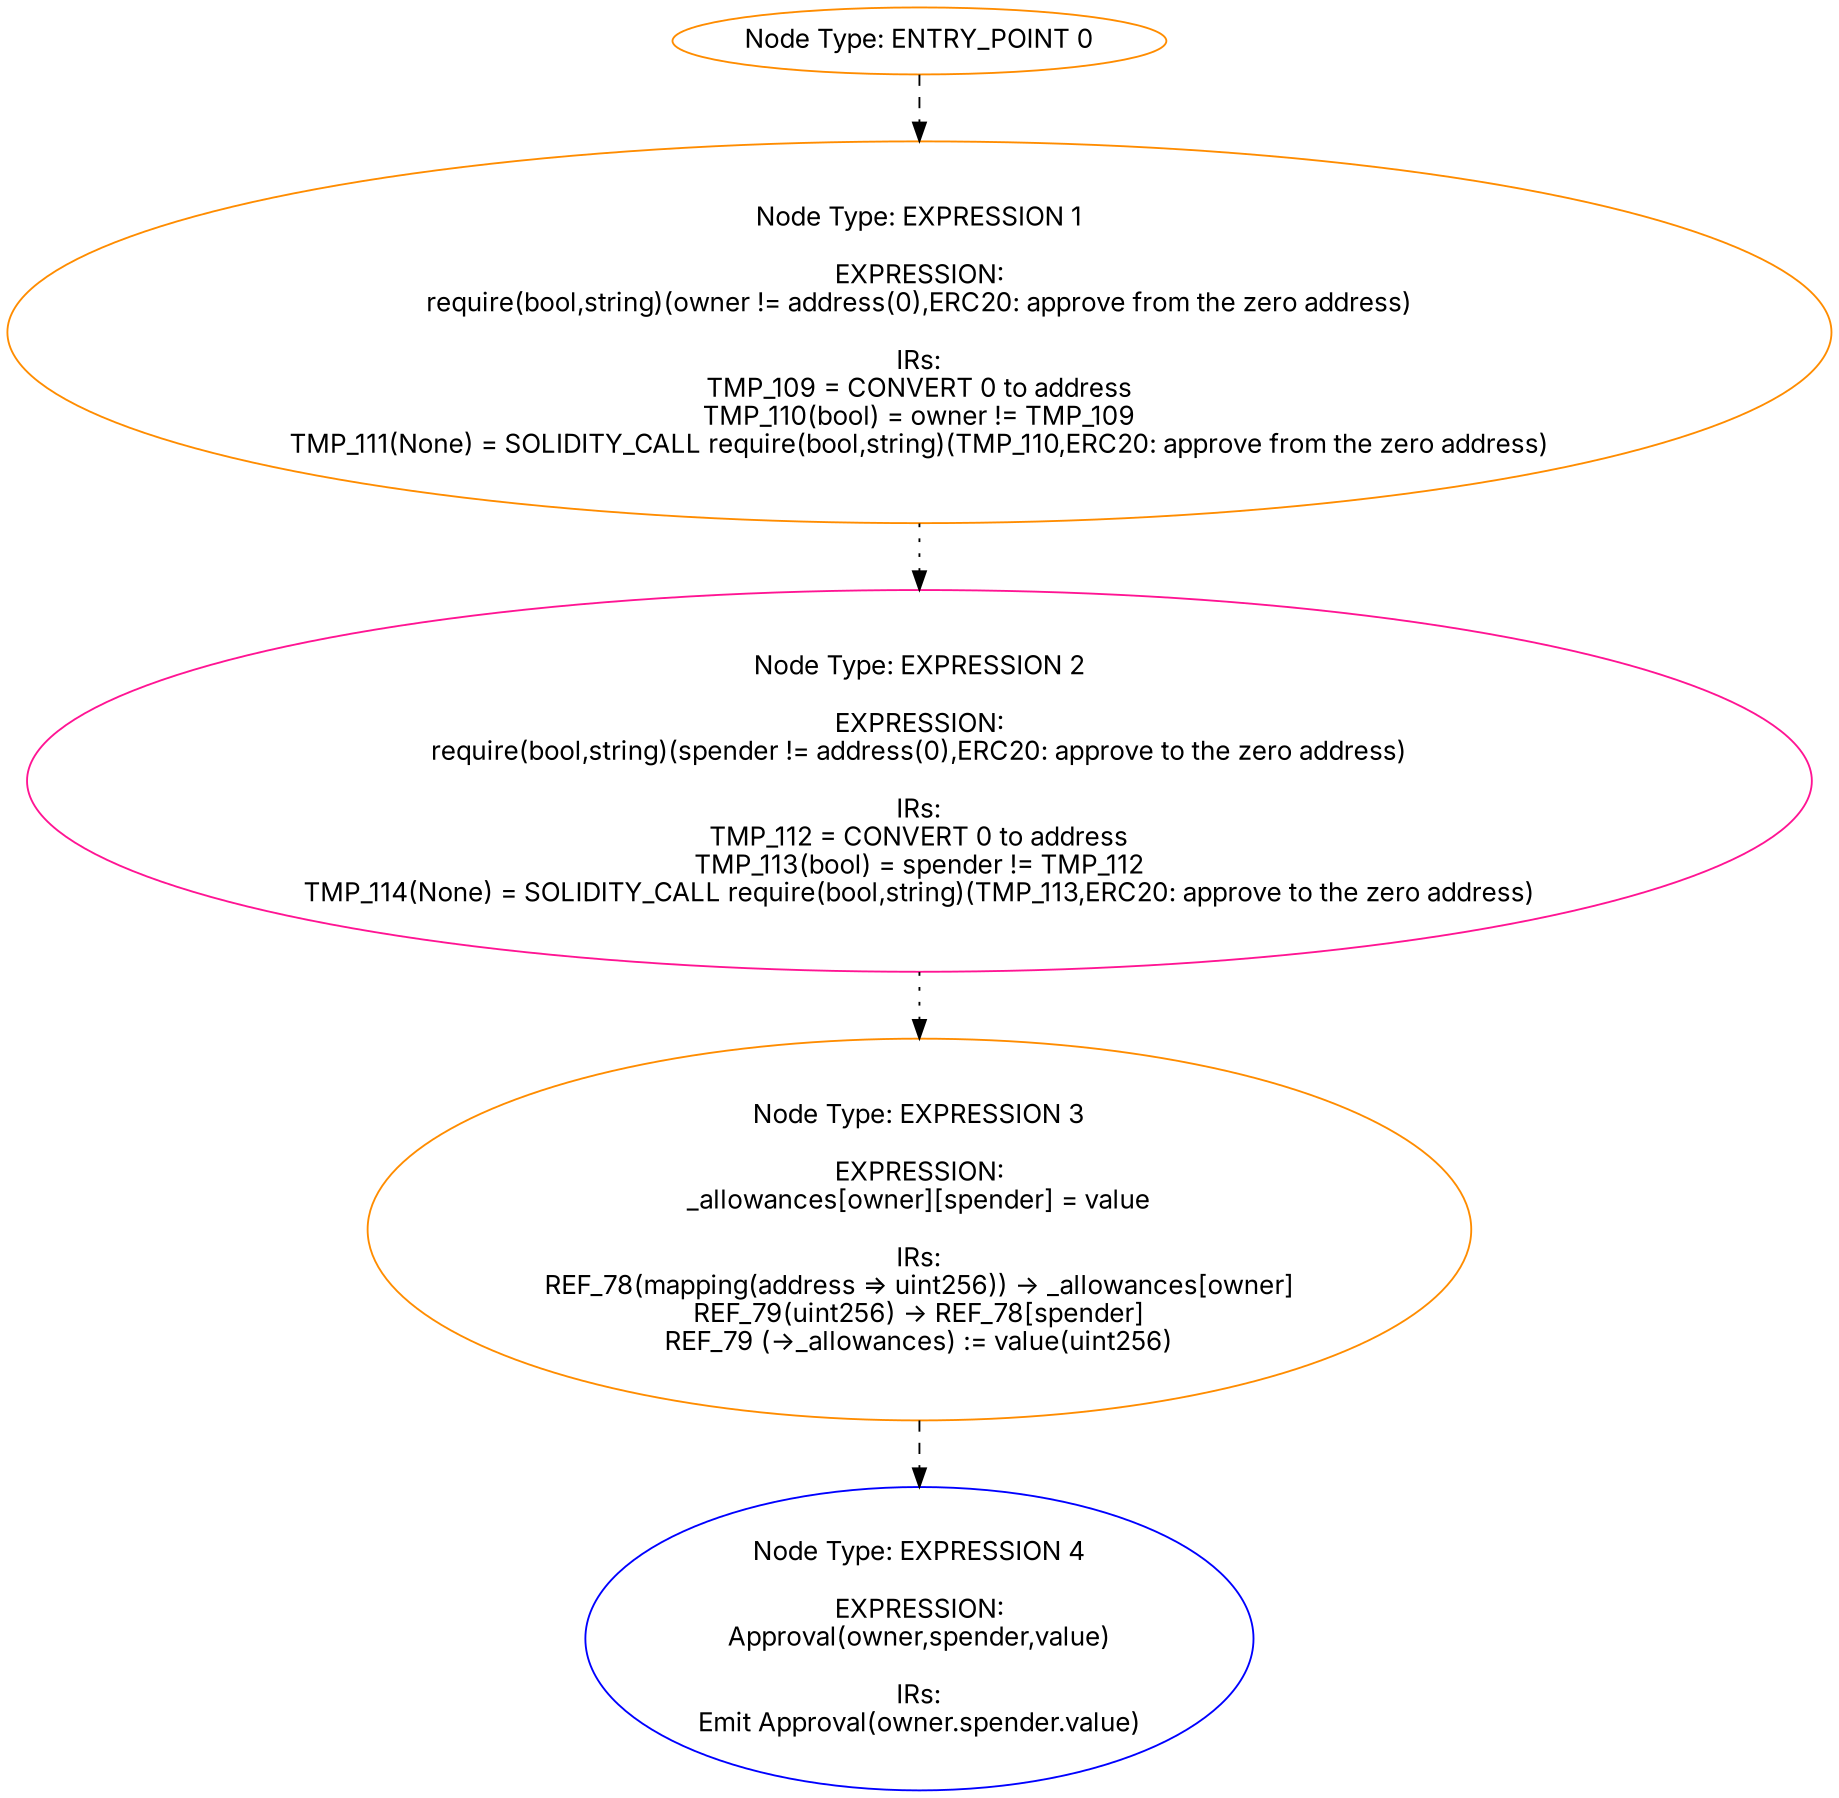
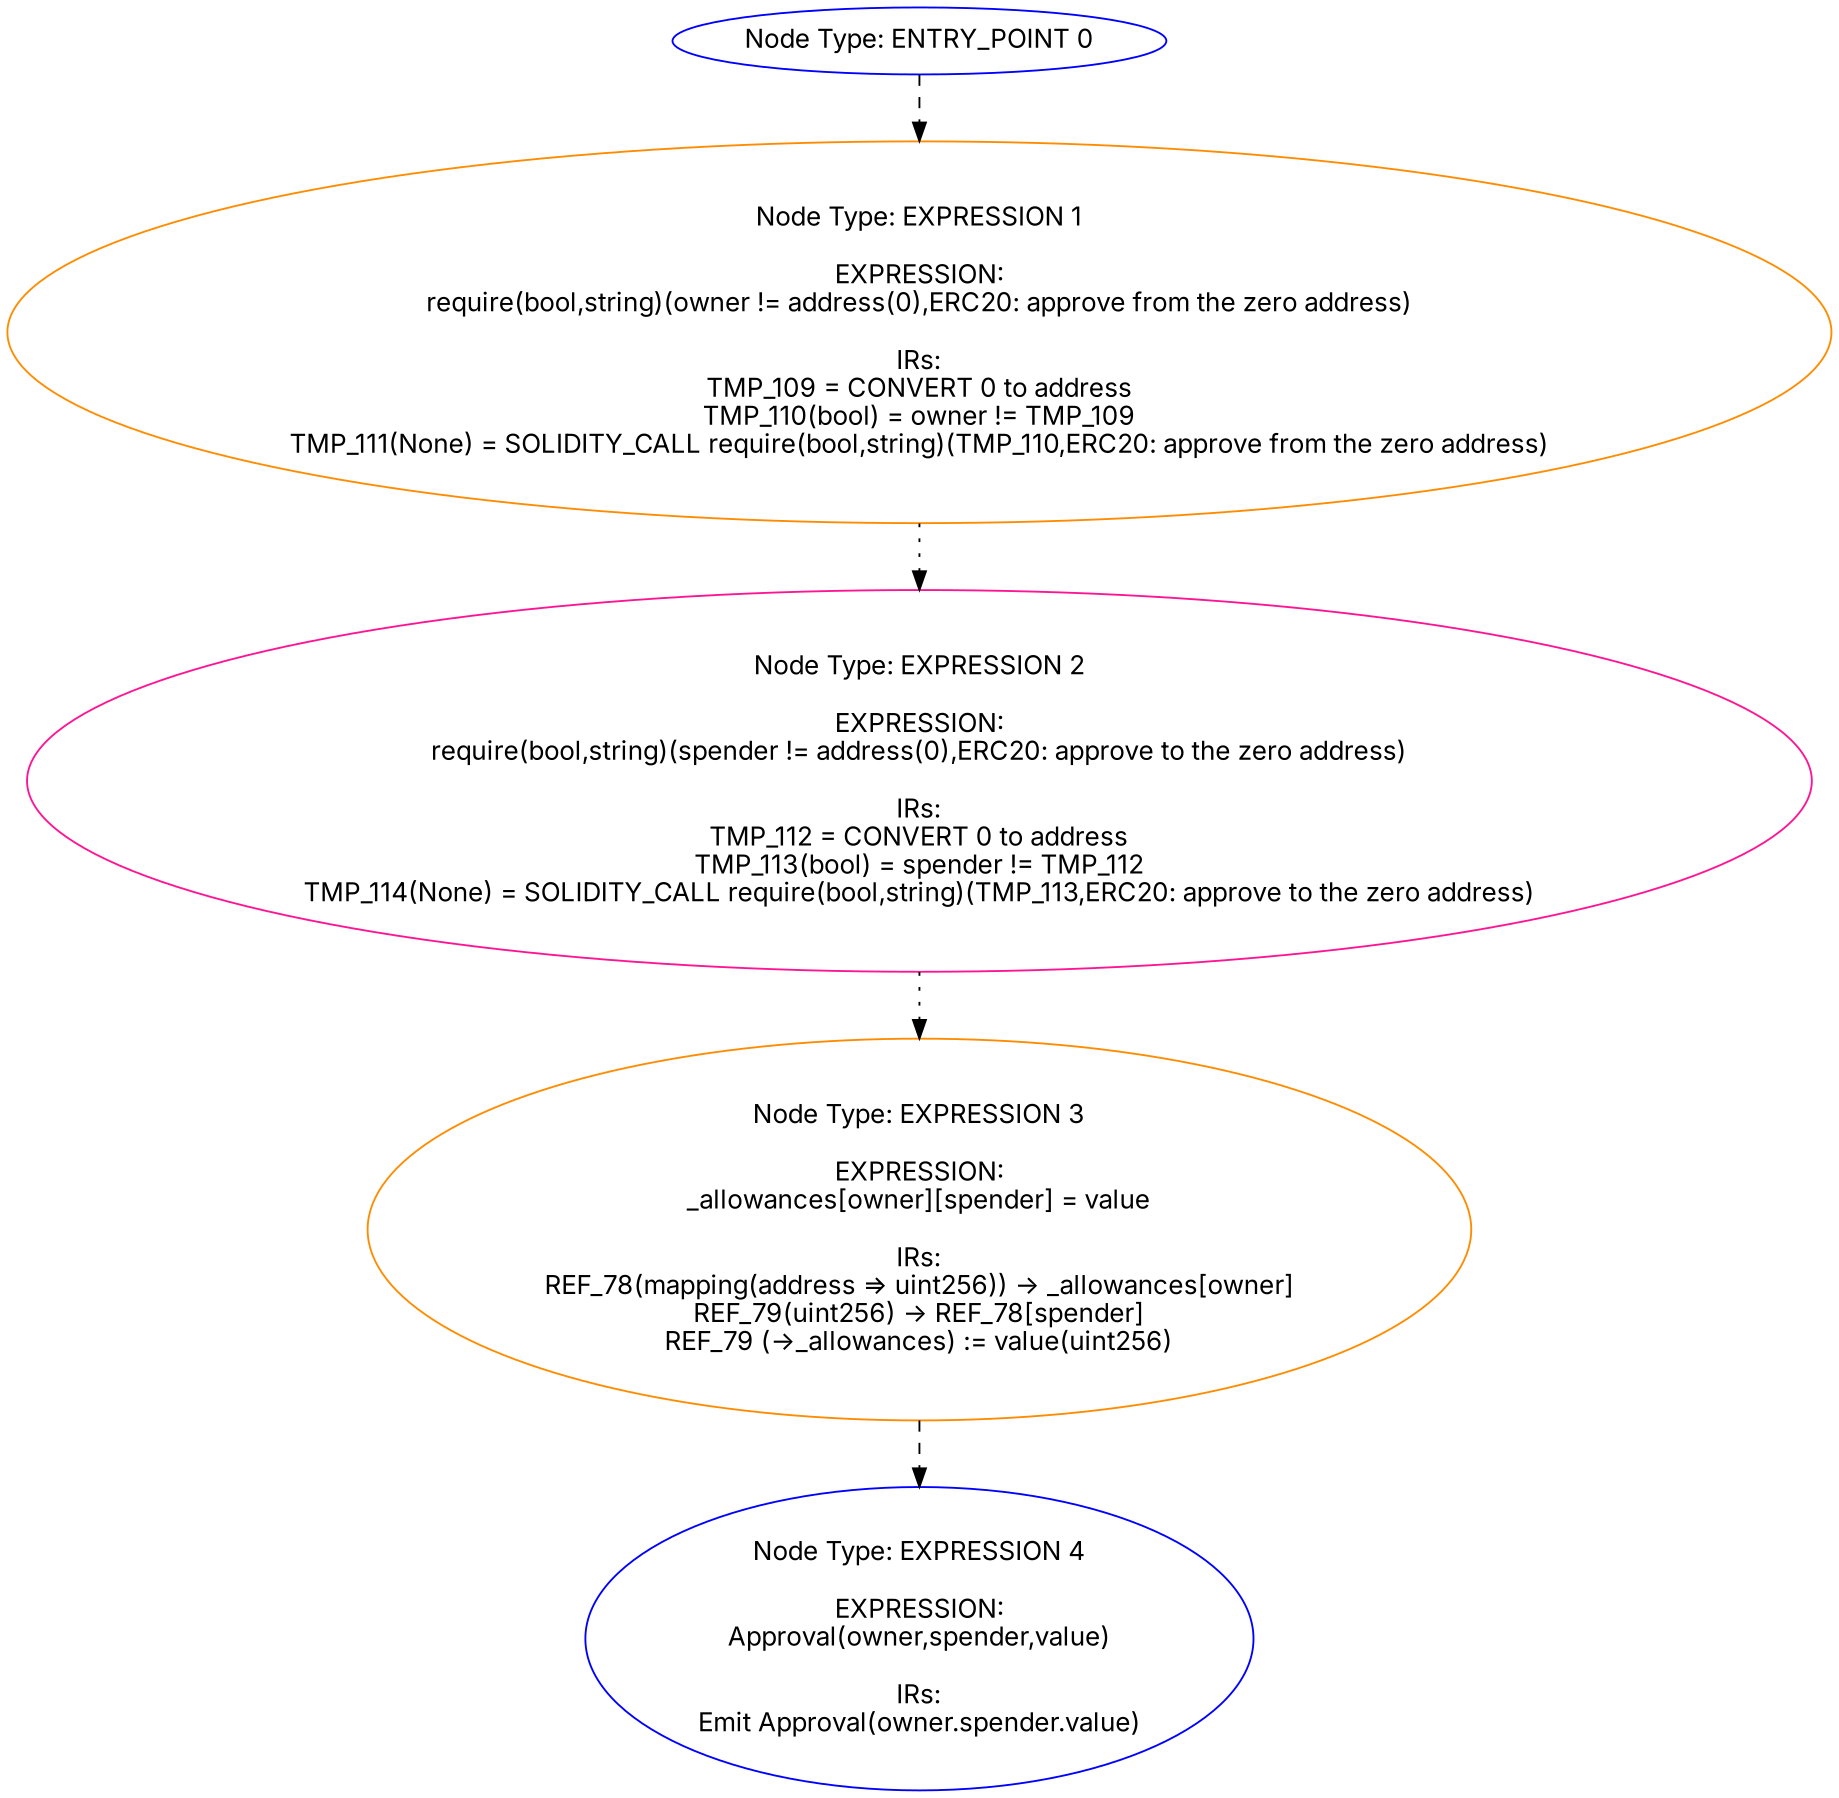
(919, 41) -> (919, 41)
